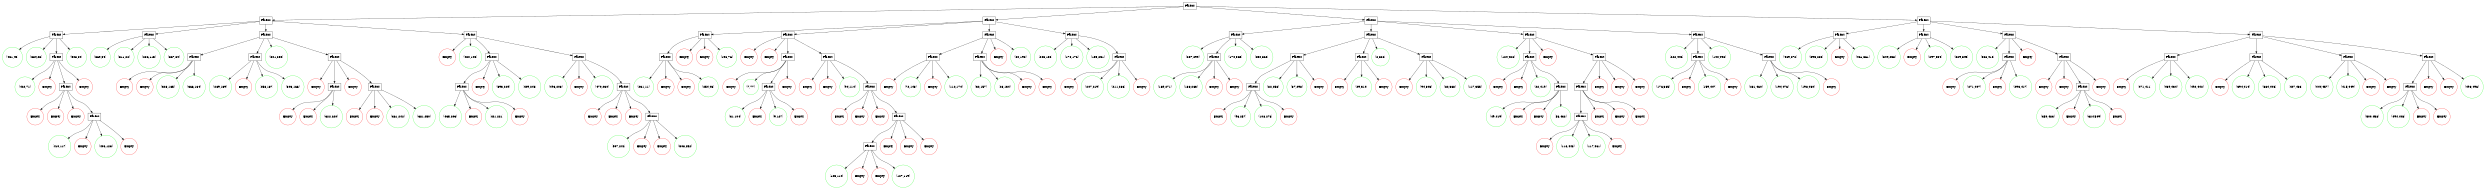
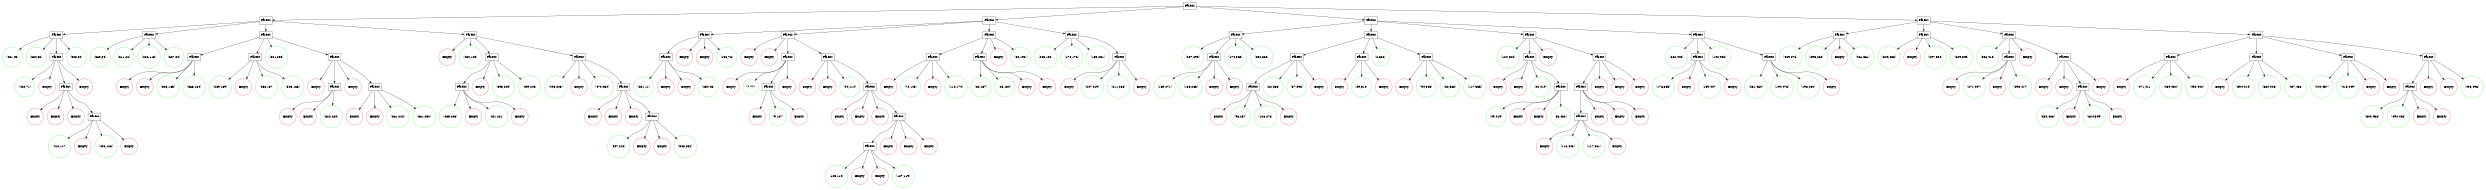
(735, 117) -> none
